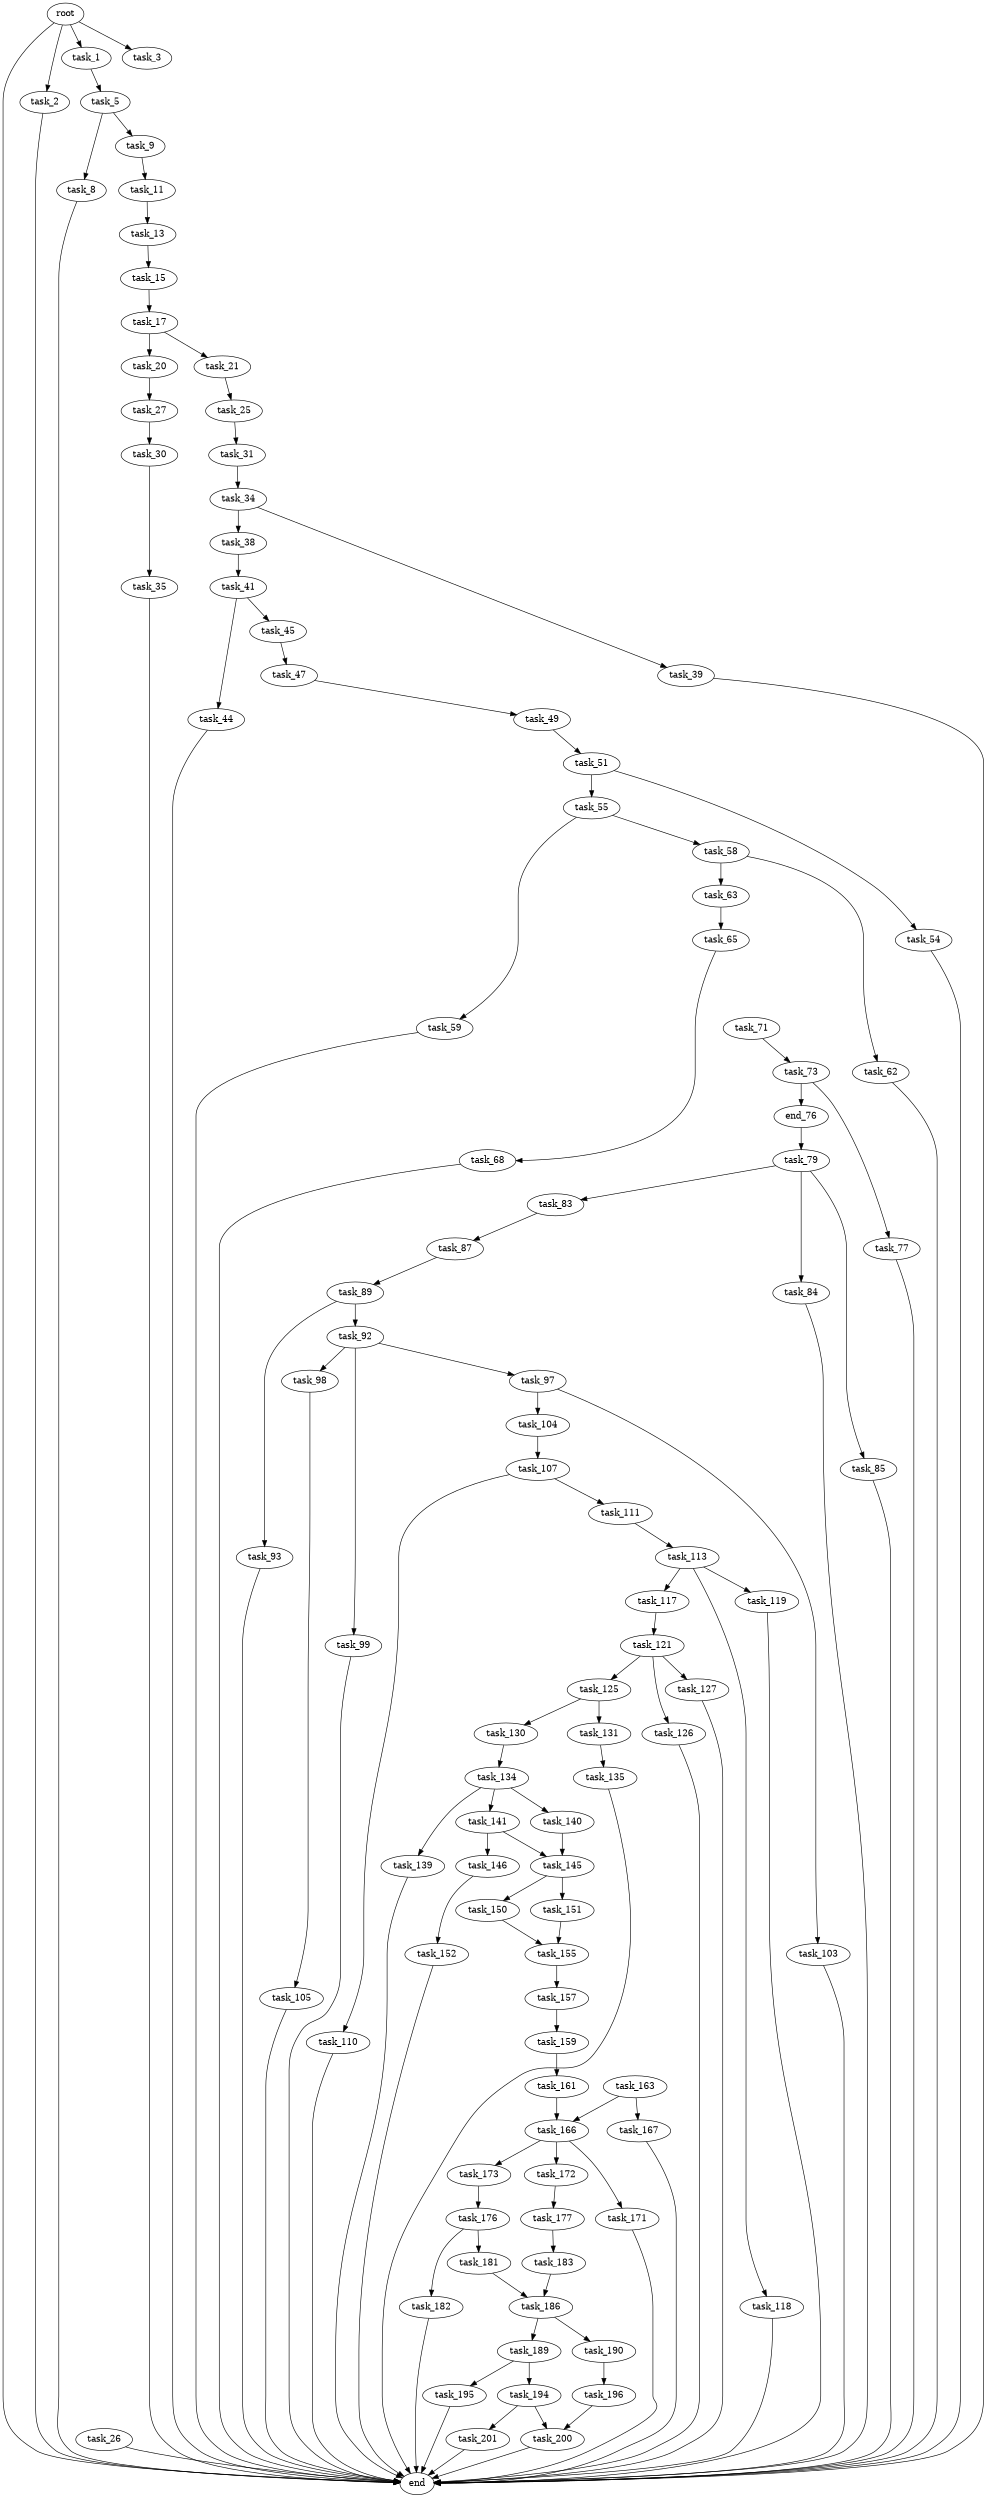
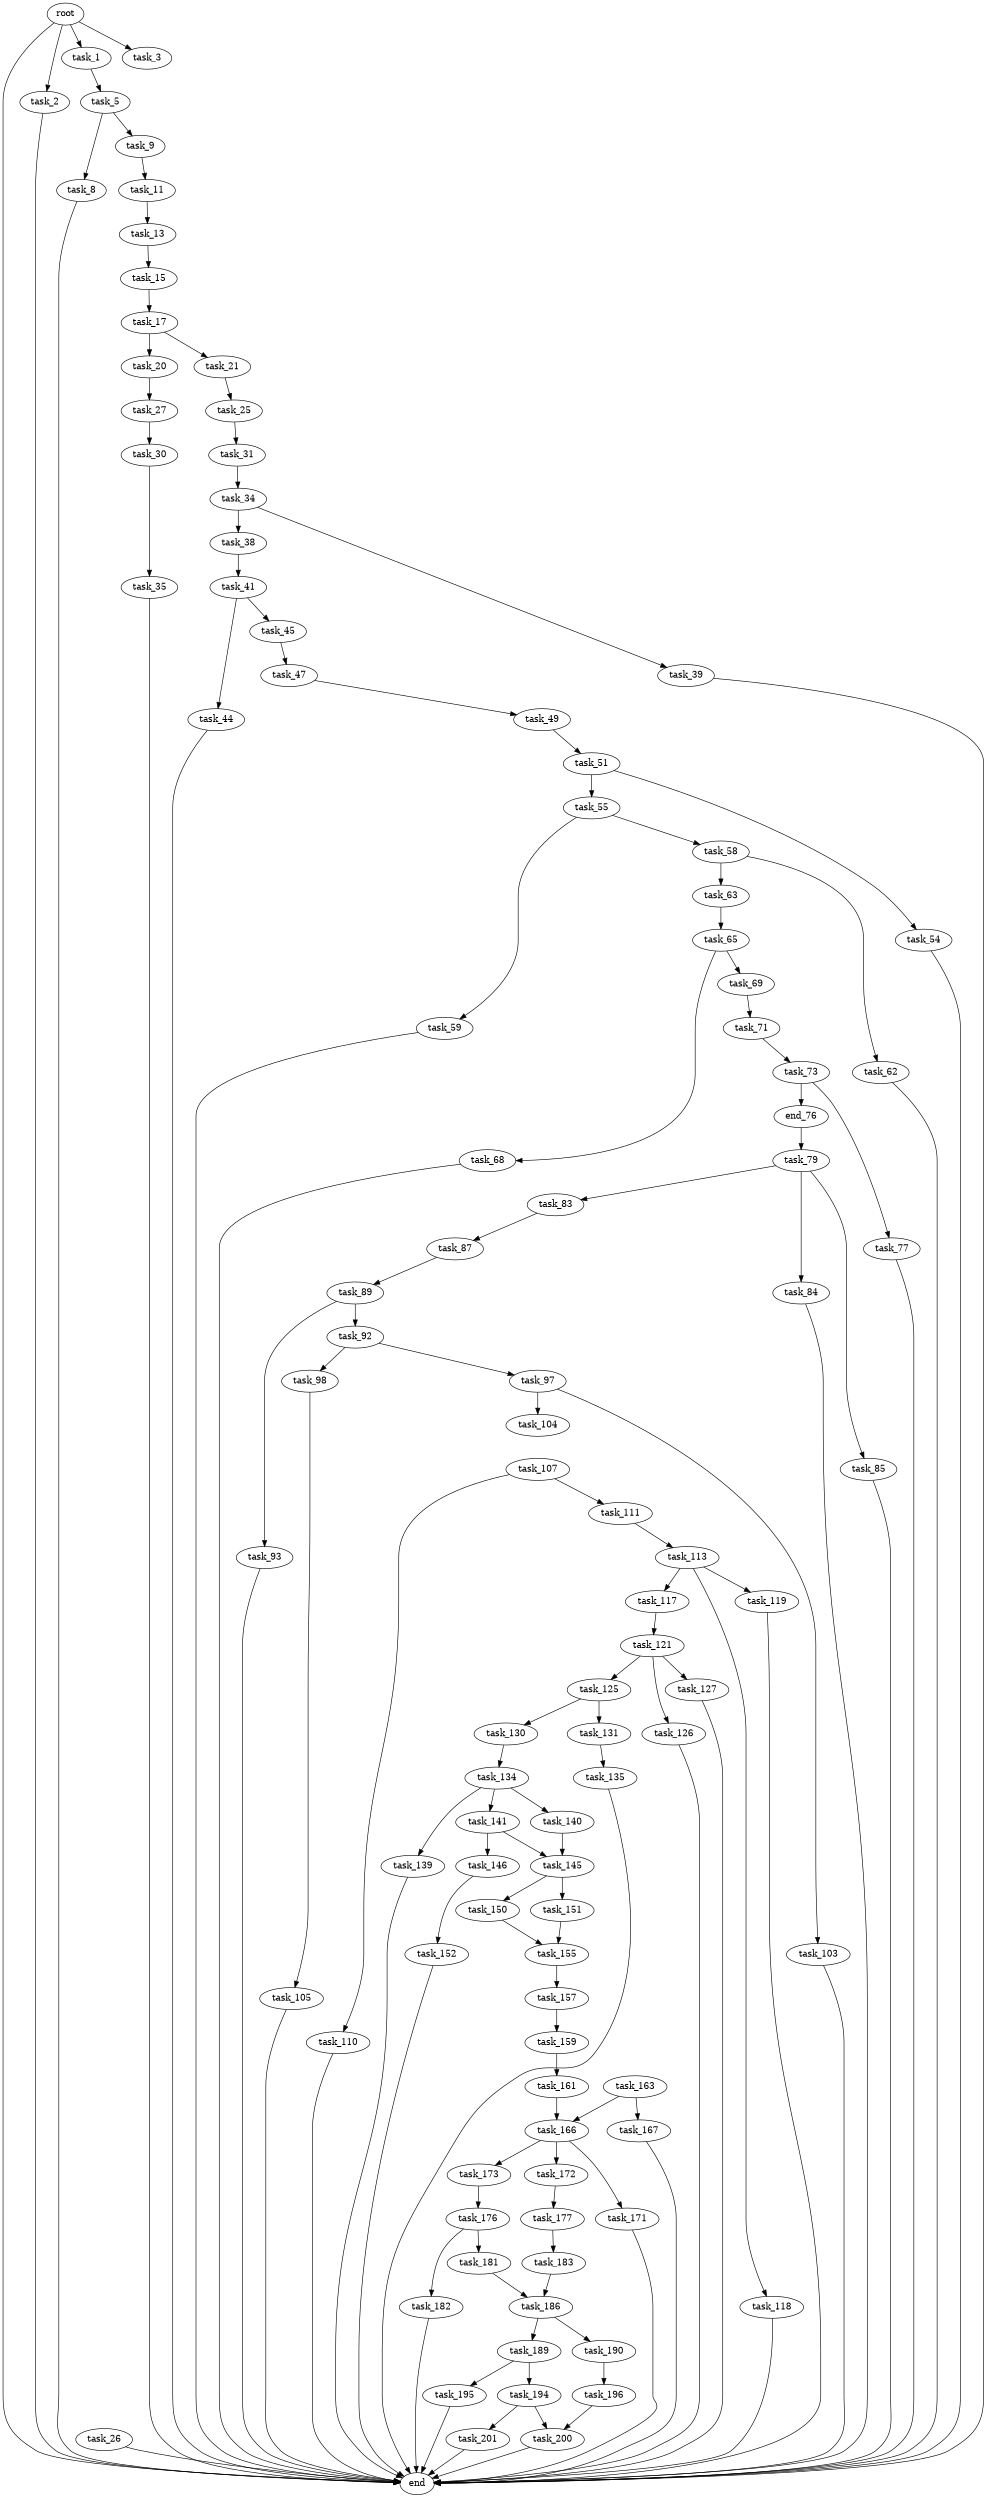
none -> (746, 984)
(538, 1444) -> none
(353, 1646) -> none
